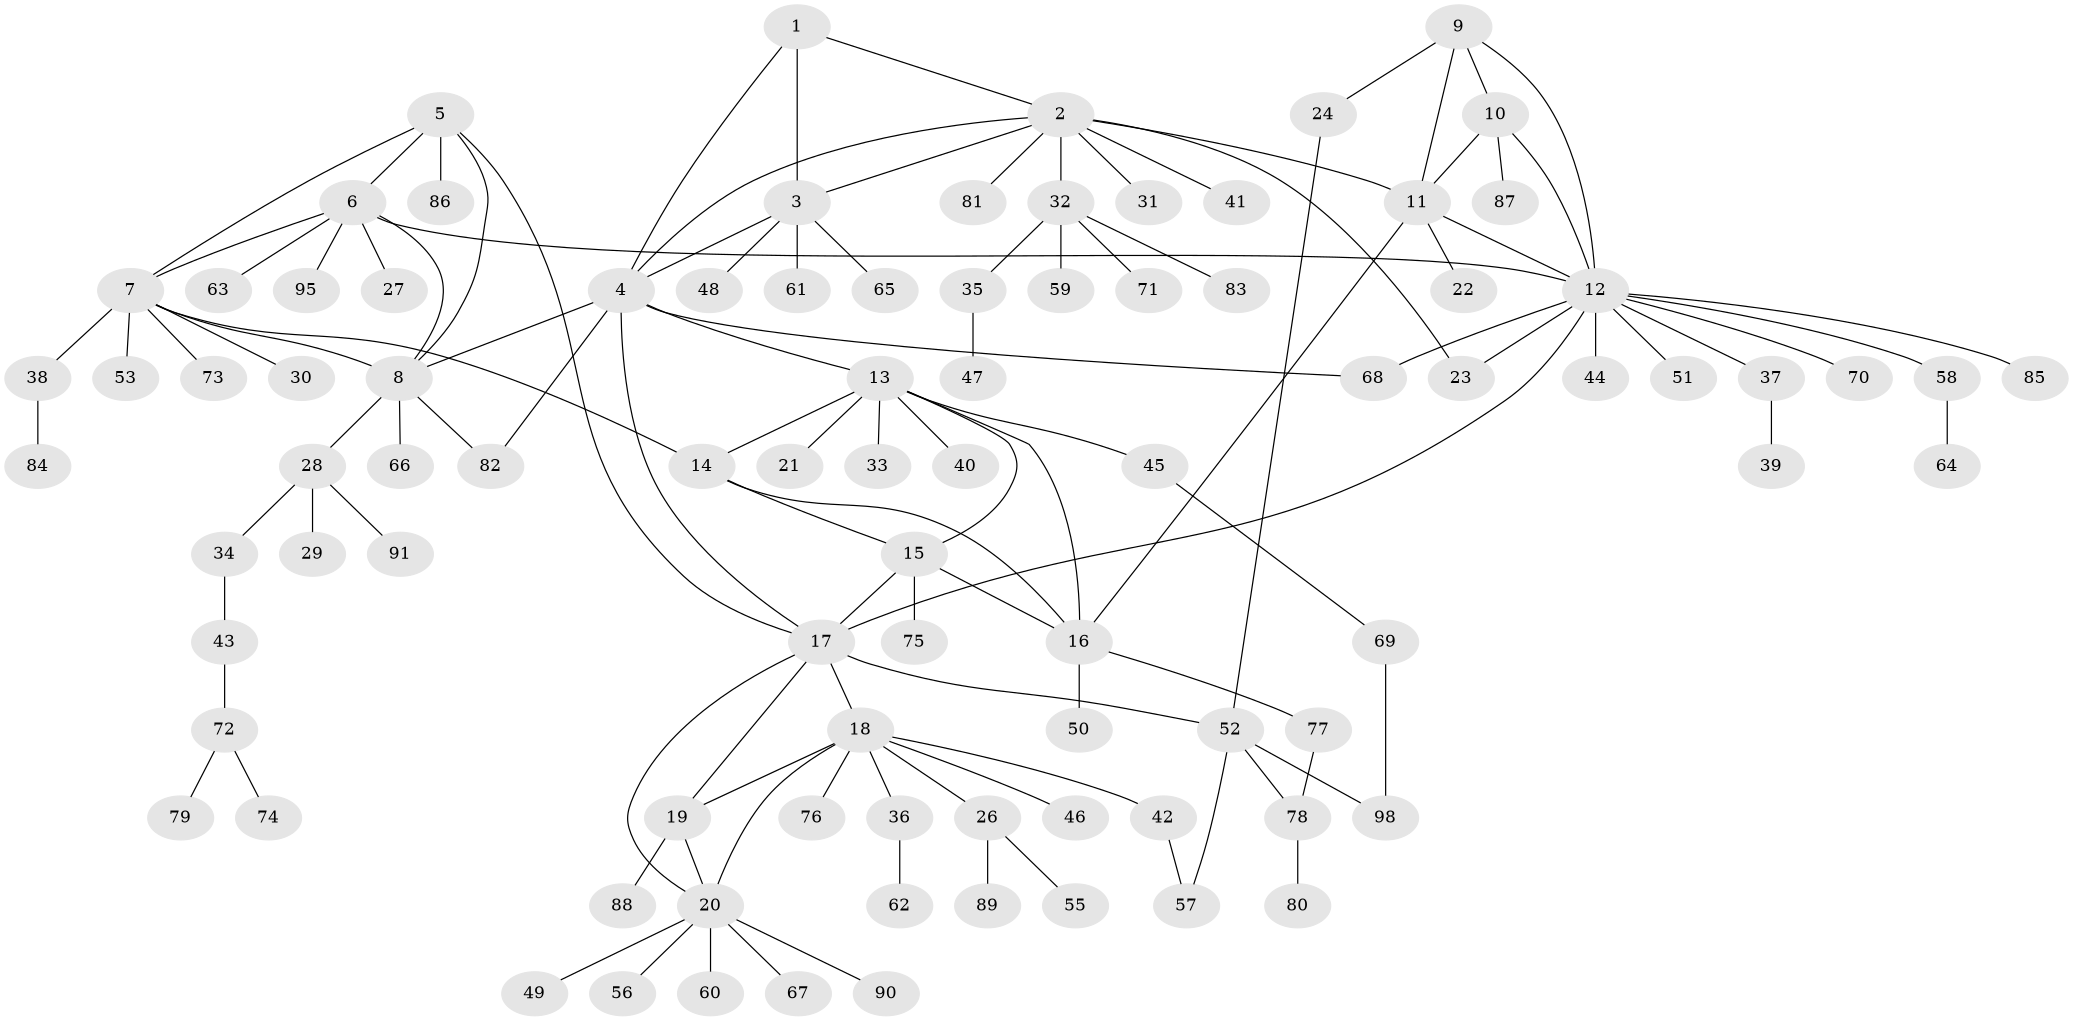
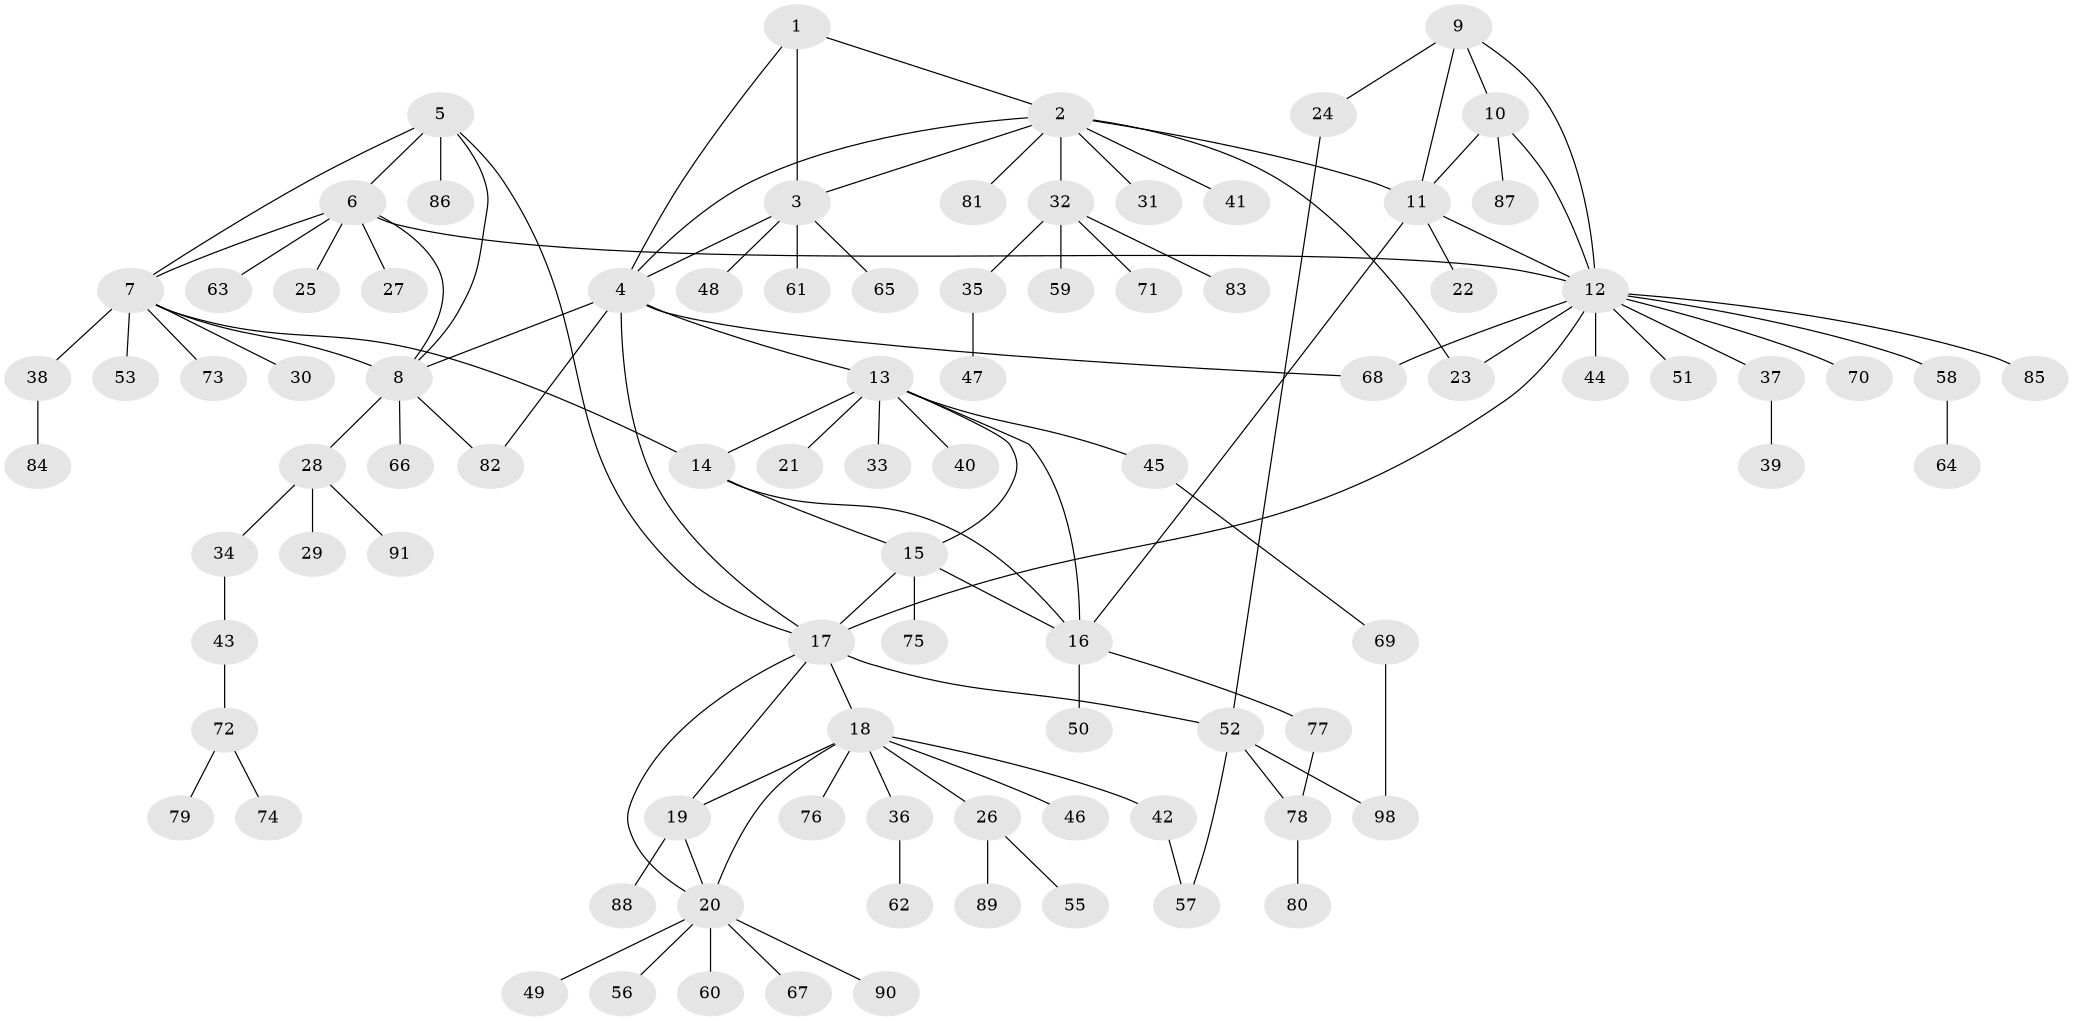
(306, 291) -> (306, 291)
